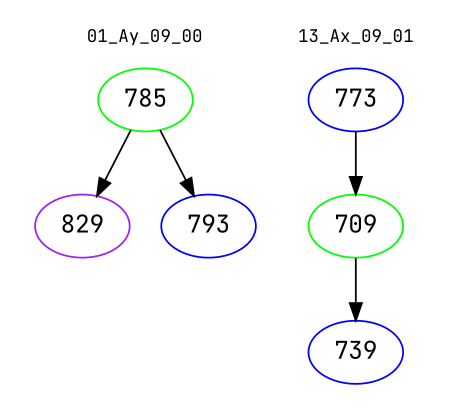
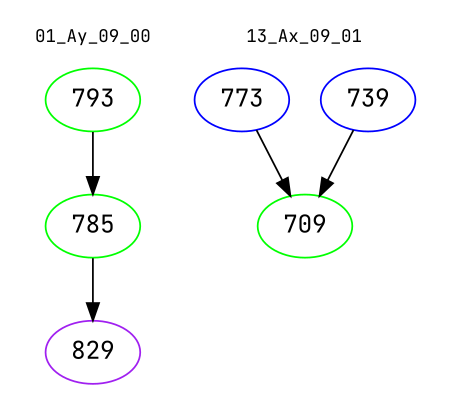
(173, 155) -> (93, 154)
(209, 226) -> (93, 100)
(356, 281) -> (341, 155)
